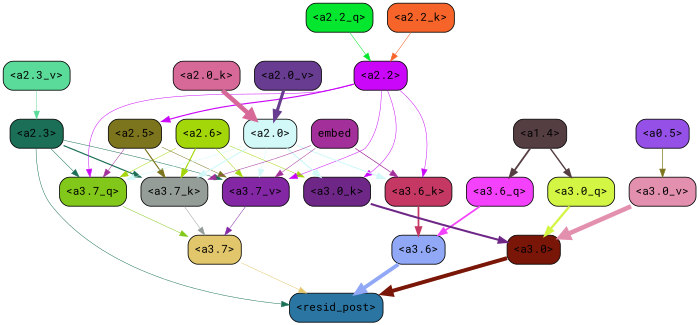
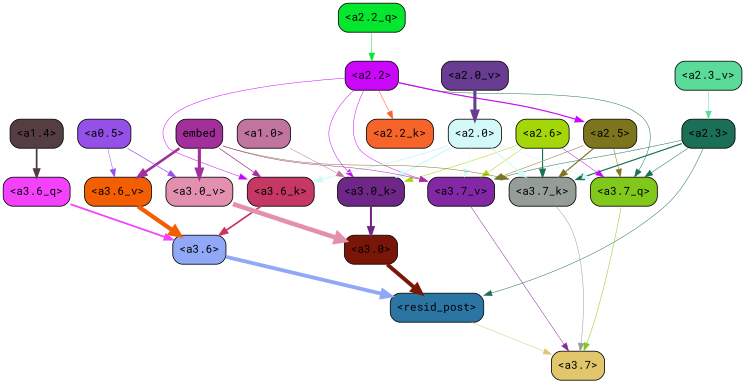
(403, 43) -> (384, 101)
(207, 76) -> none
(199, 95) -> (551, 95)
none -> (264, 134)
(192, 155) -> (543, 156)
none -> (199, 156)
(159, 157) -> (574, 156)
(663, 159) -> (148, 161)
(116, 160) -> (616, 159)
(257, 164) -> (404, 166)
none -> (118, 192)
(581, 192) -> none
(270, 276) -> (508, 337)
